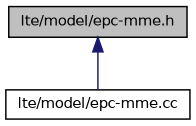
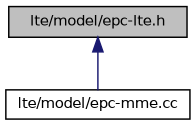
(98, 22) -> (98, 22)
